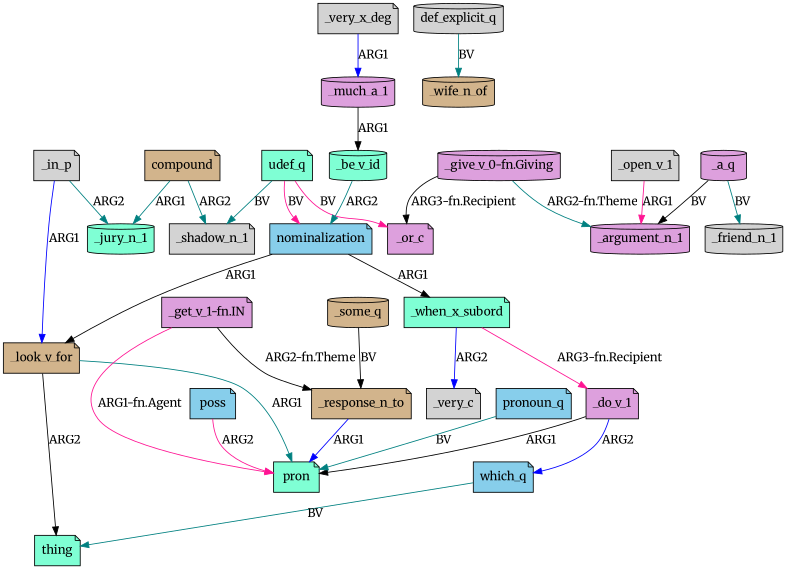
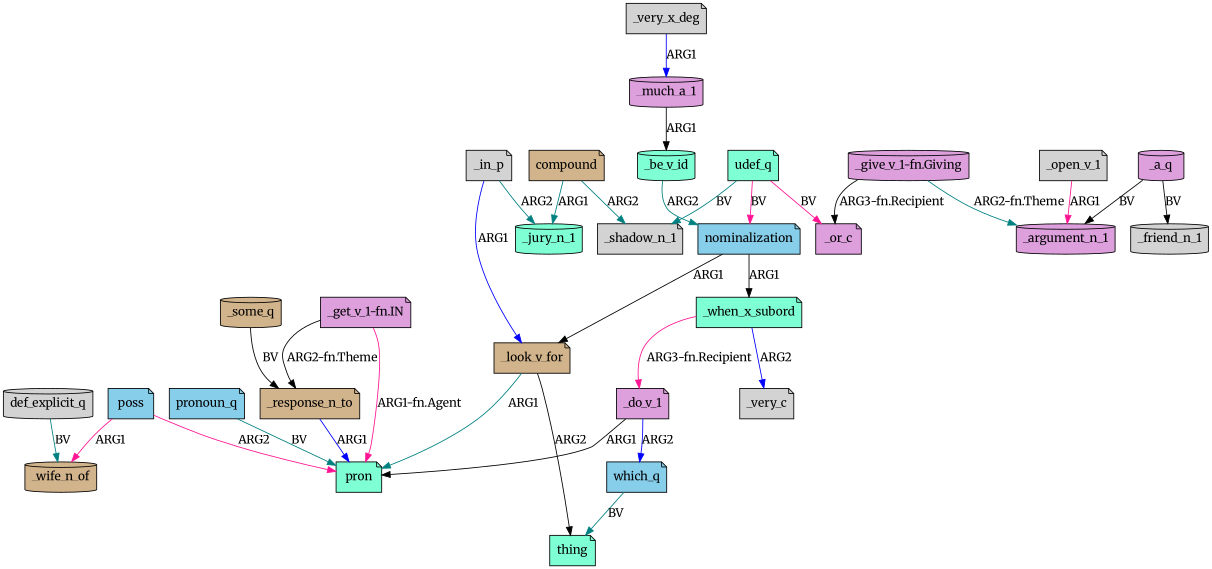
(499, 166) -> (909, 166)
(733, 198) -> (1165, 198)
none -> (94, 436)
